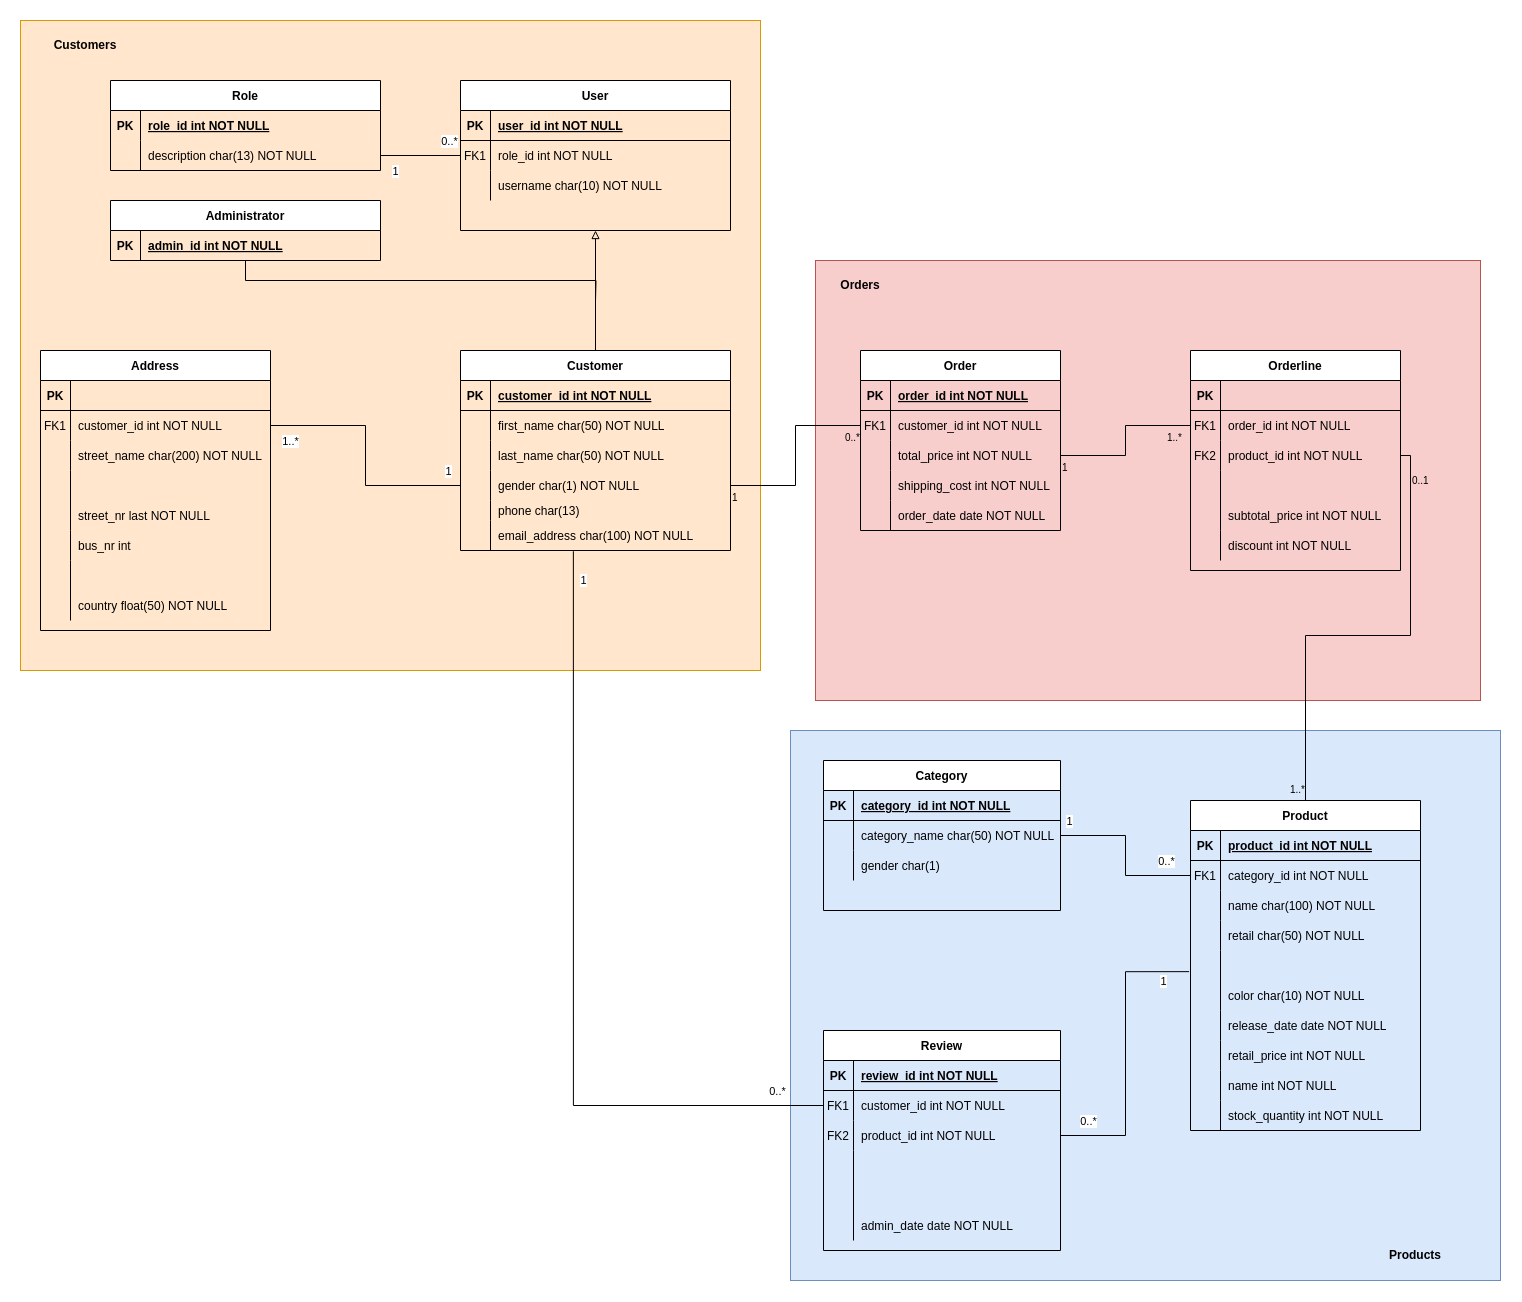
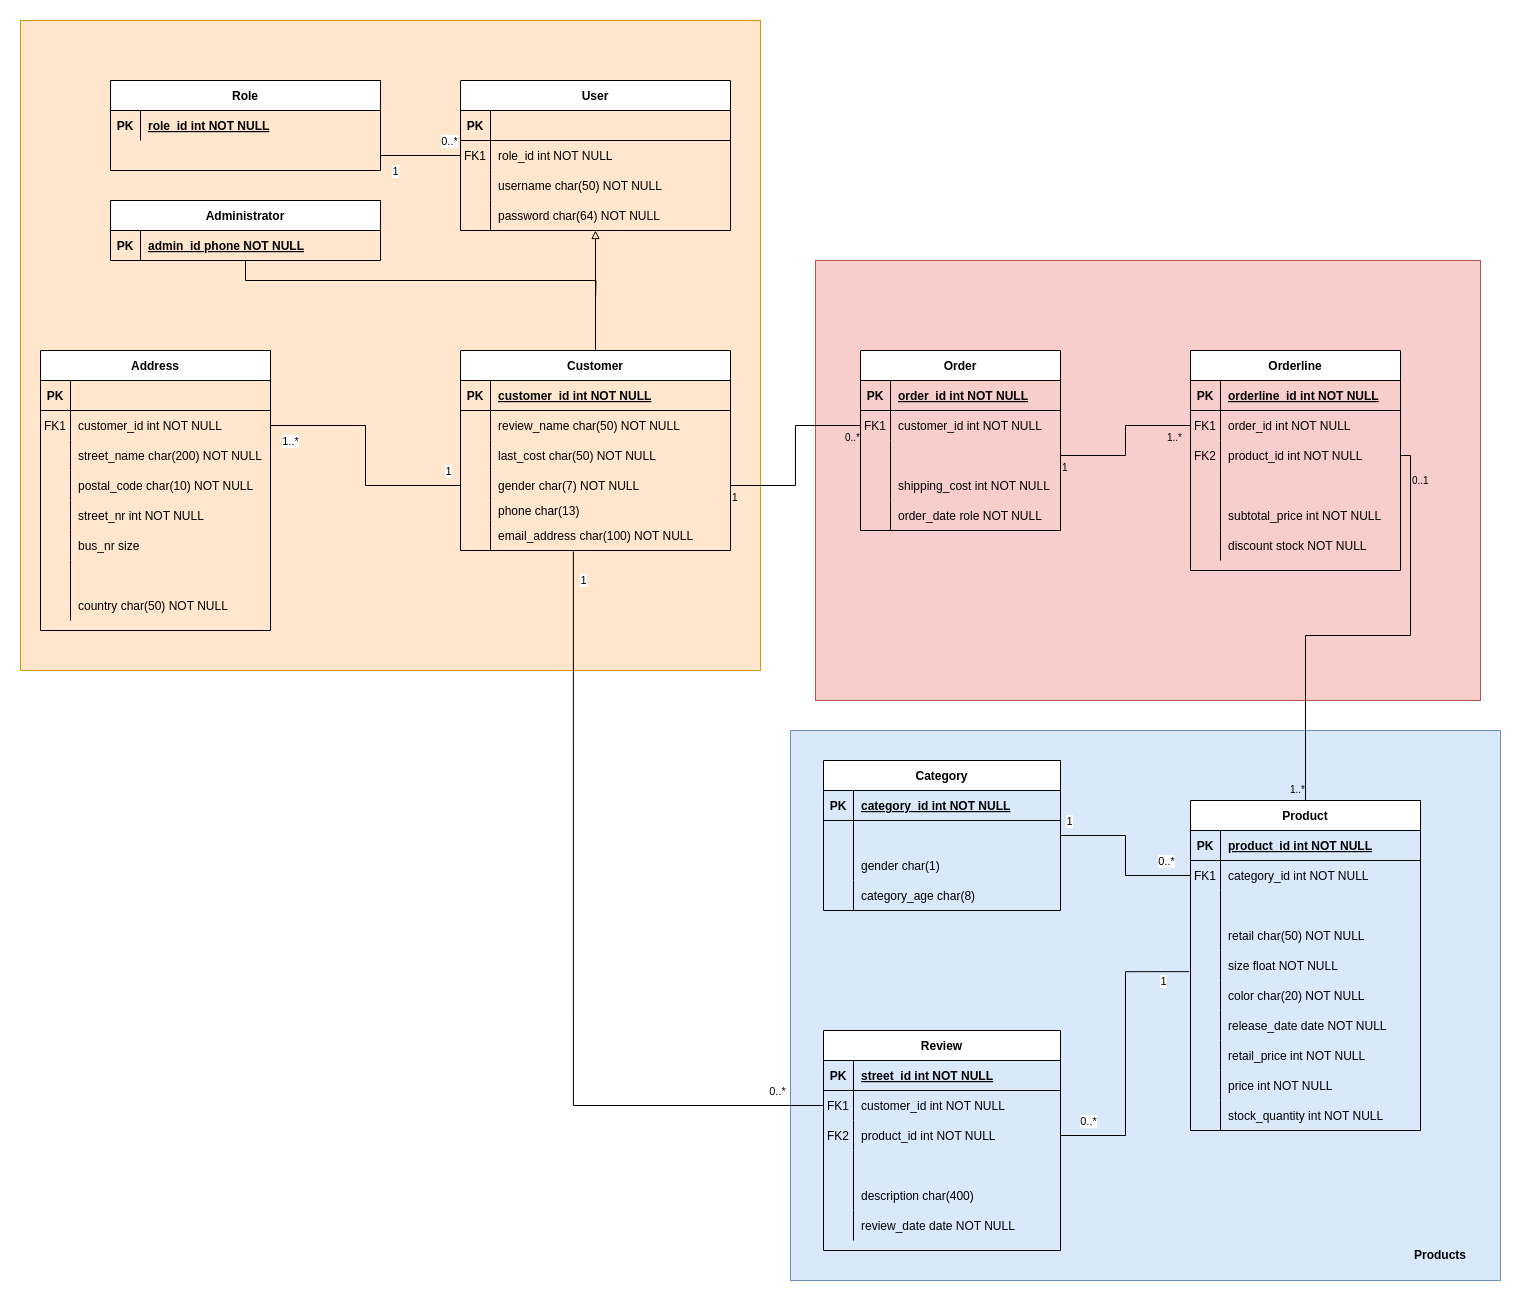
(86, 46) -> none
(611, 126) -> none
(261, 156) -> none
(581, 186) -> (581, 186)
none -> (611, 216)
(209, 246) -> (217, 246)
(861, 286) -> none
none -> (1311, 396)
(586, 426) -> (589, 426)
(582, 456) -> (582, 456)
(976, 456) -> none
none -> (171, 486)
(571, 486) -> (571, 486)
(149, 516) -> (146, 516)
(974, 516) -> (972, 516)
(108, 546) -> (112, 546)
(1291, 546) -> (1299, 546)
(159, 606) -> (157, 606)
(957, 836) -> none
none -> (957, 896)
(1321, 906) -> none
none -> (1321, 966)
(1299, 996) -> (1299, 996)
(926, 1076) -> (927, 1076)
(1279, 1086) -> (1281, 1086)
none -> (957, 1196)
(935, 1226) -> (939, 1226)
(1416, 1256) -> (1441, 1256)
